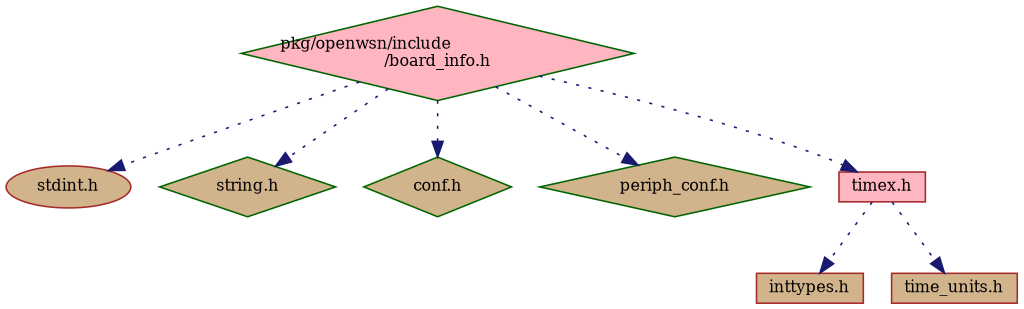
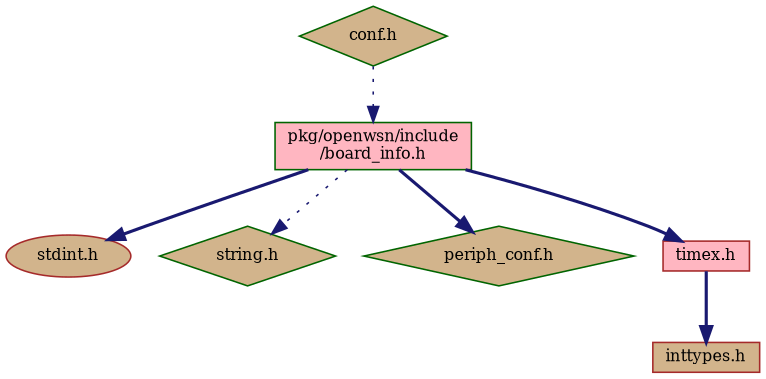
(438, 53) -> (373, 146)
(693, 115) -> (567, 199)
(438, 121) -> (373, 86)
(560, 122) -> (430, 196)
(241, 123) -> (216, 202)
(851, 231) -> (706, 299)
(954, 288) -> none
